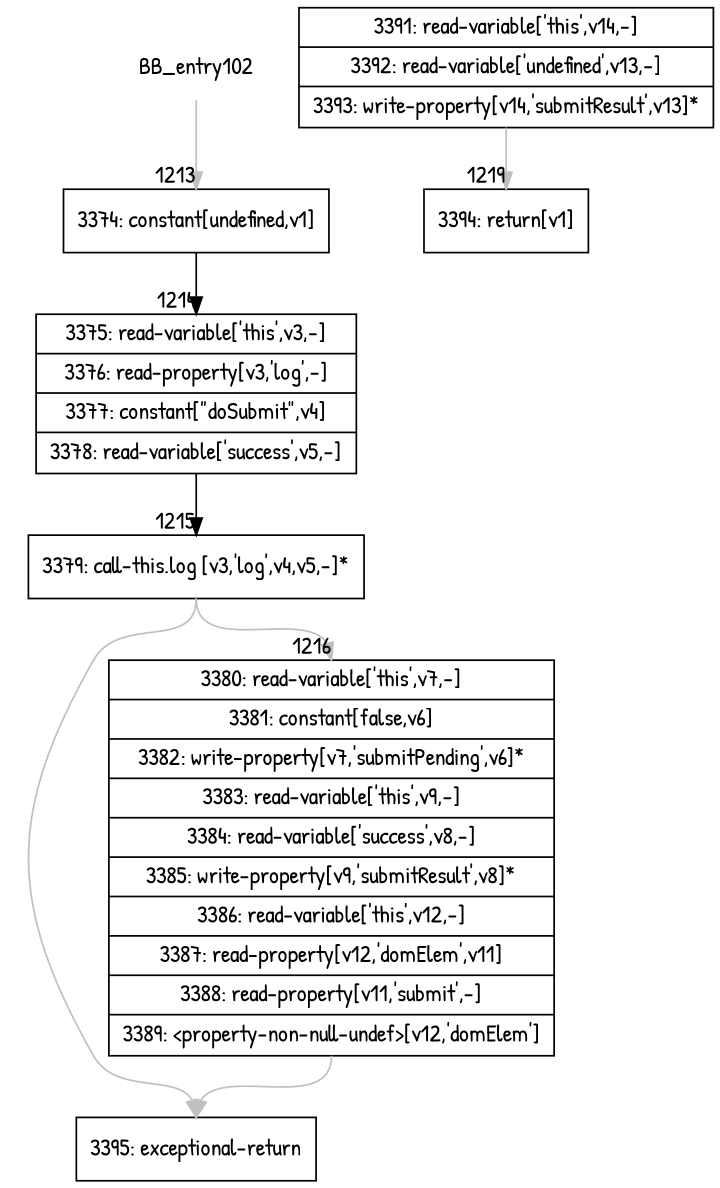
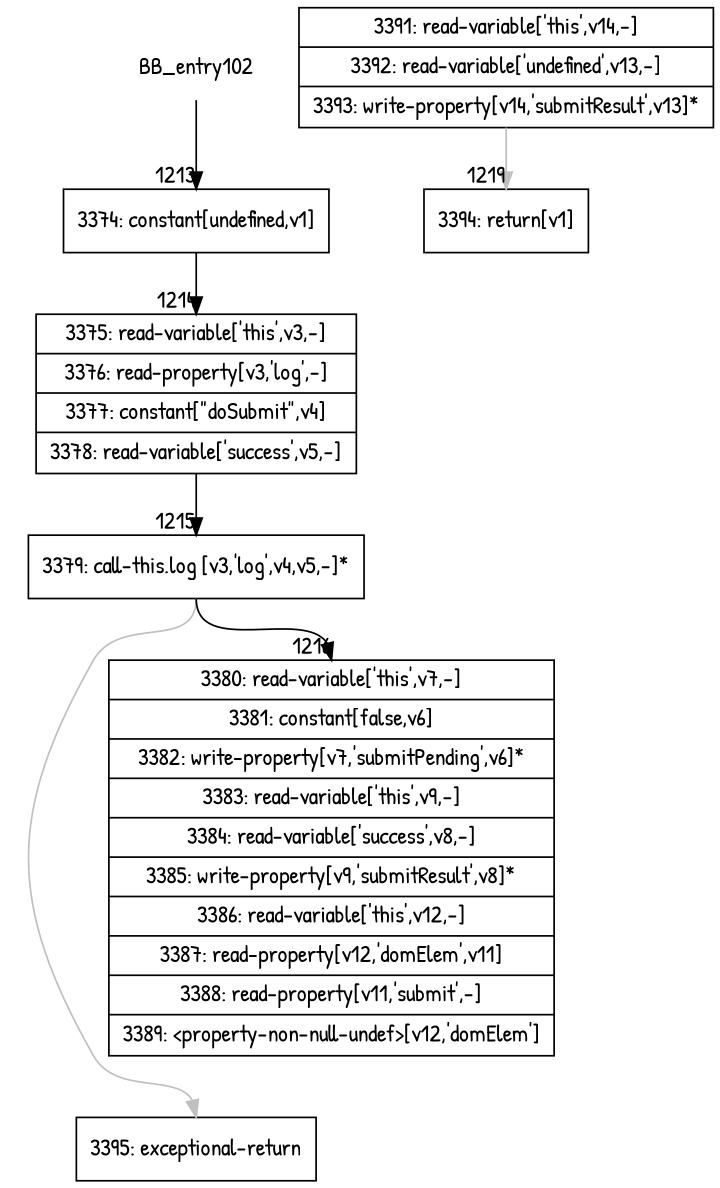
(196, 136) -> (196, 136)
(255, 630) -> (255, 630)
(272, 1087) -> none
